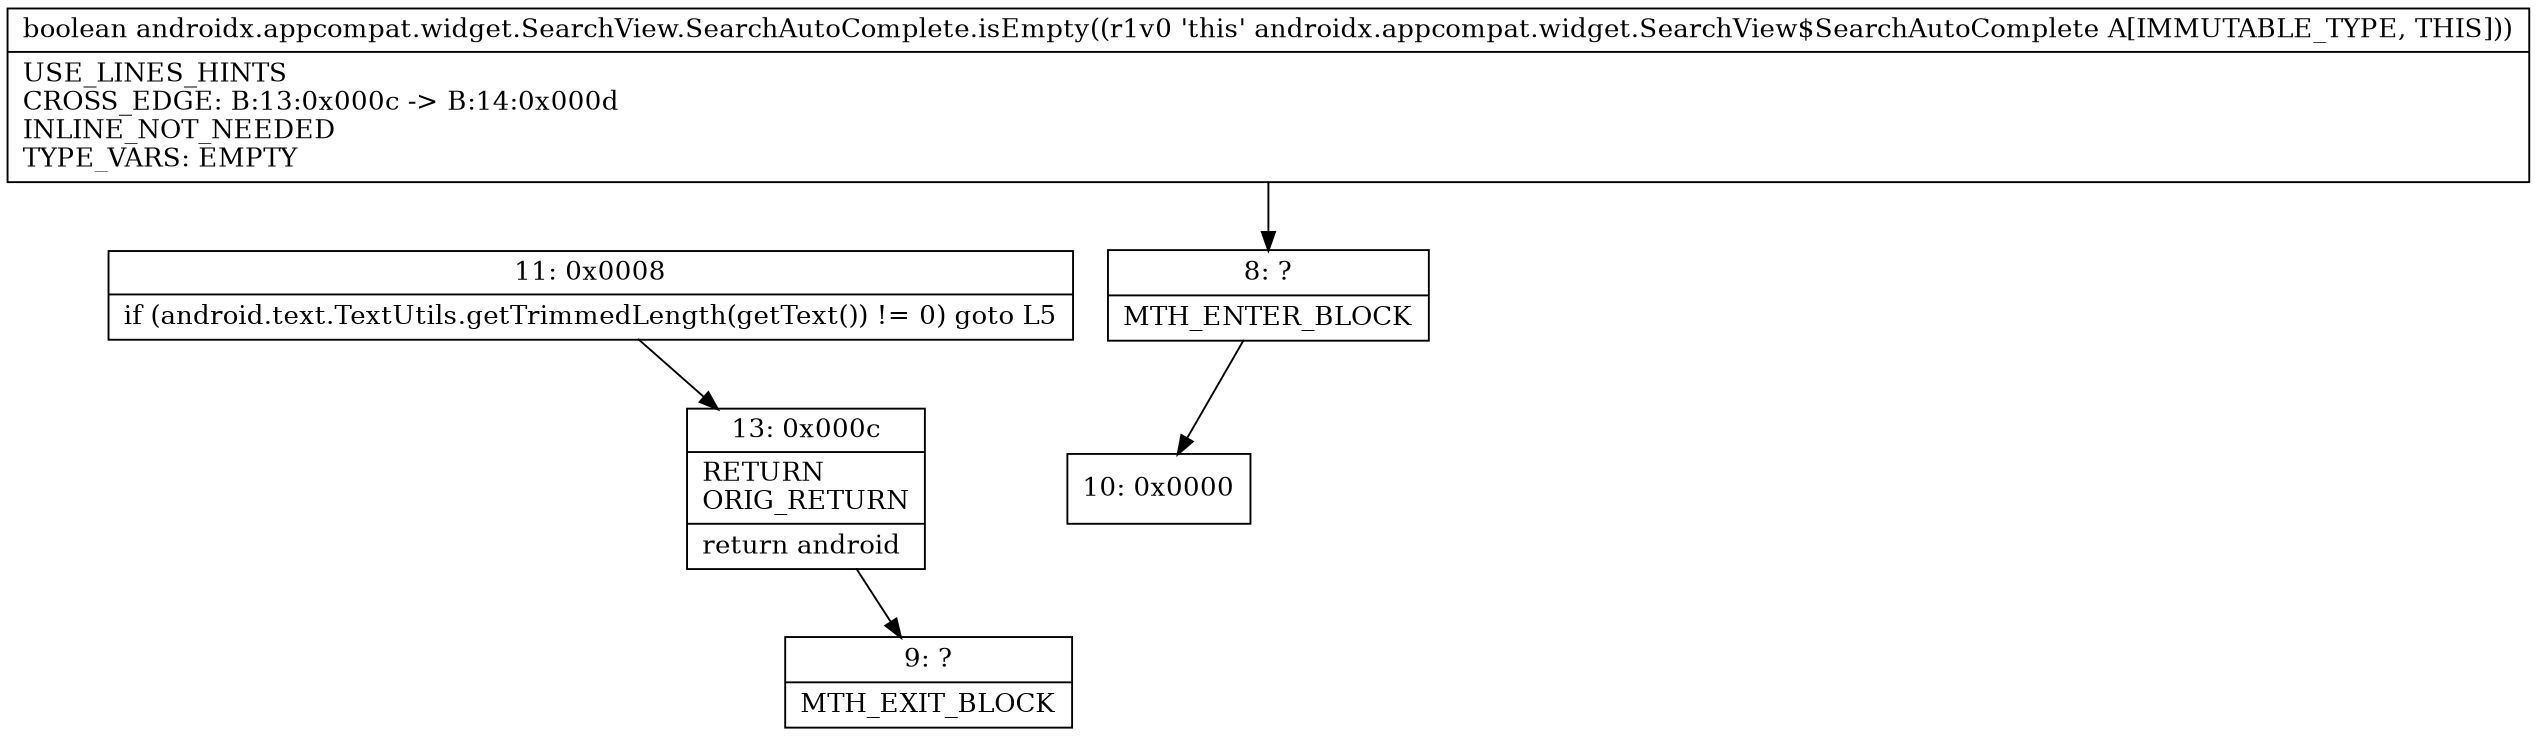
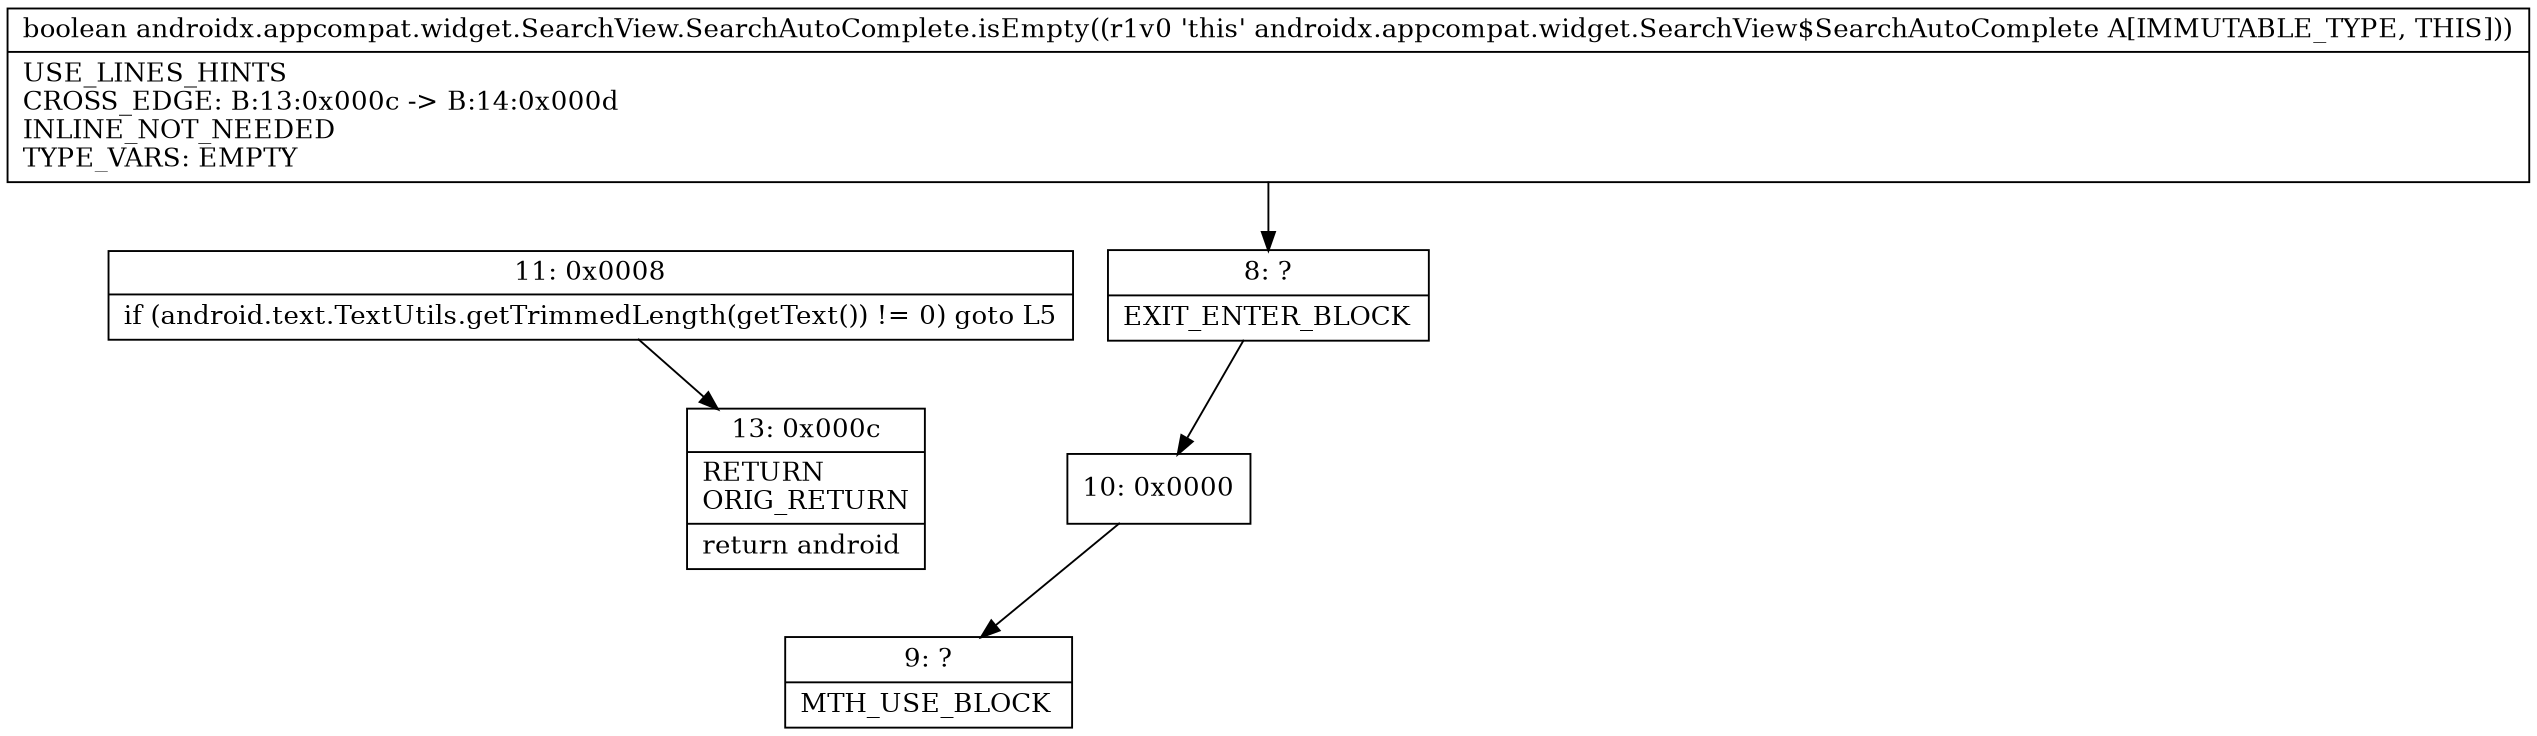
(1268, 317) -> (1267, 317)
(873, 595) -> (1058, 574)
(929, 704) -> (926, 704)
